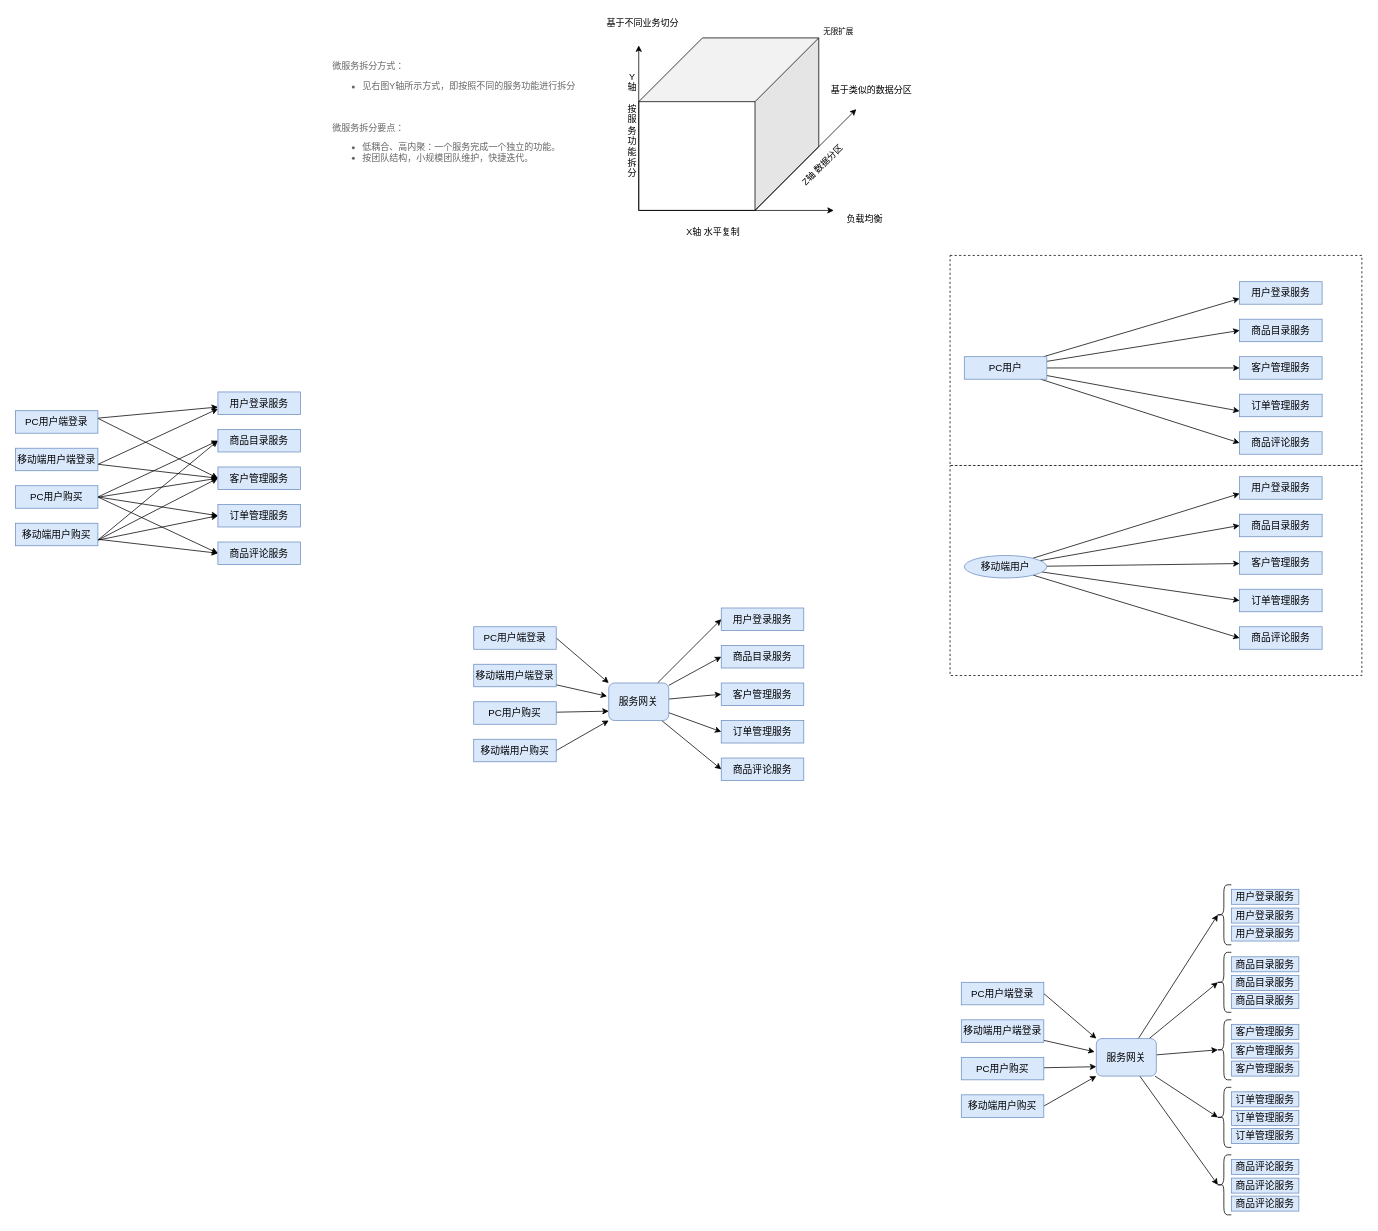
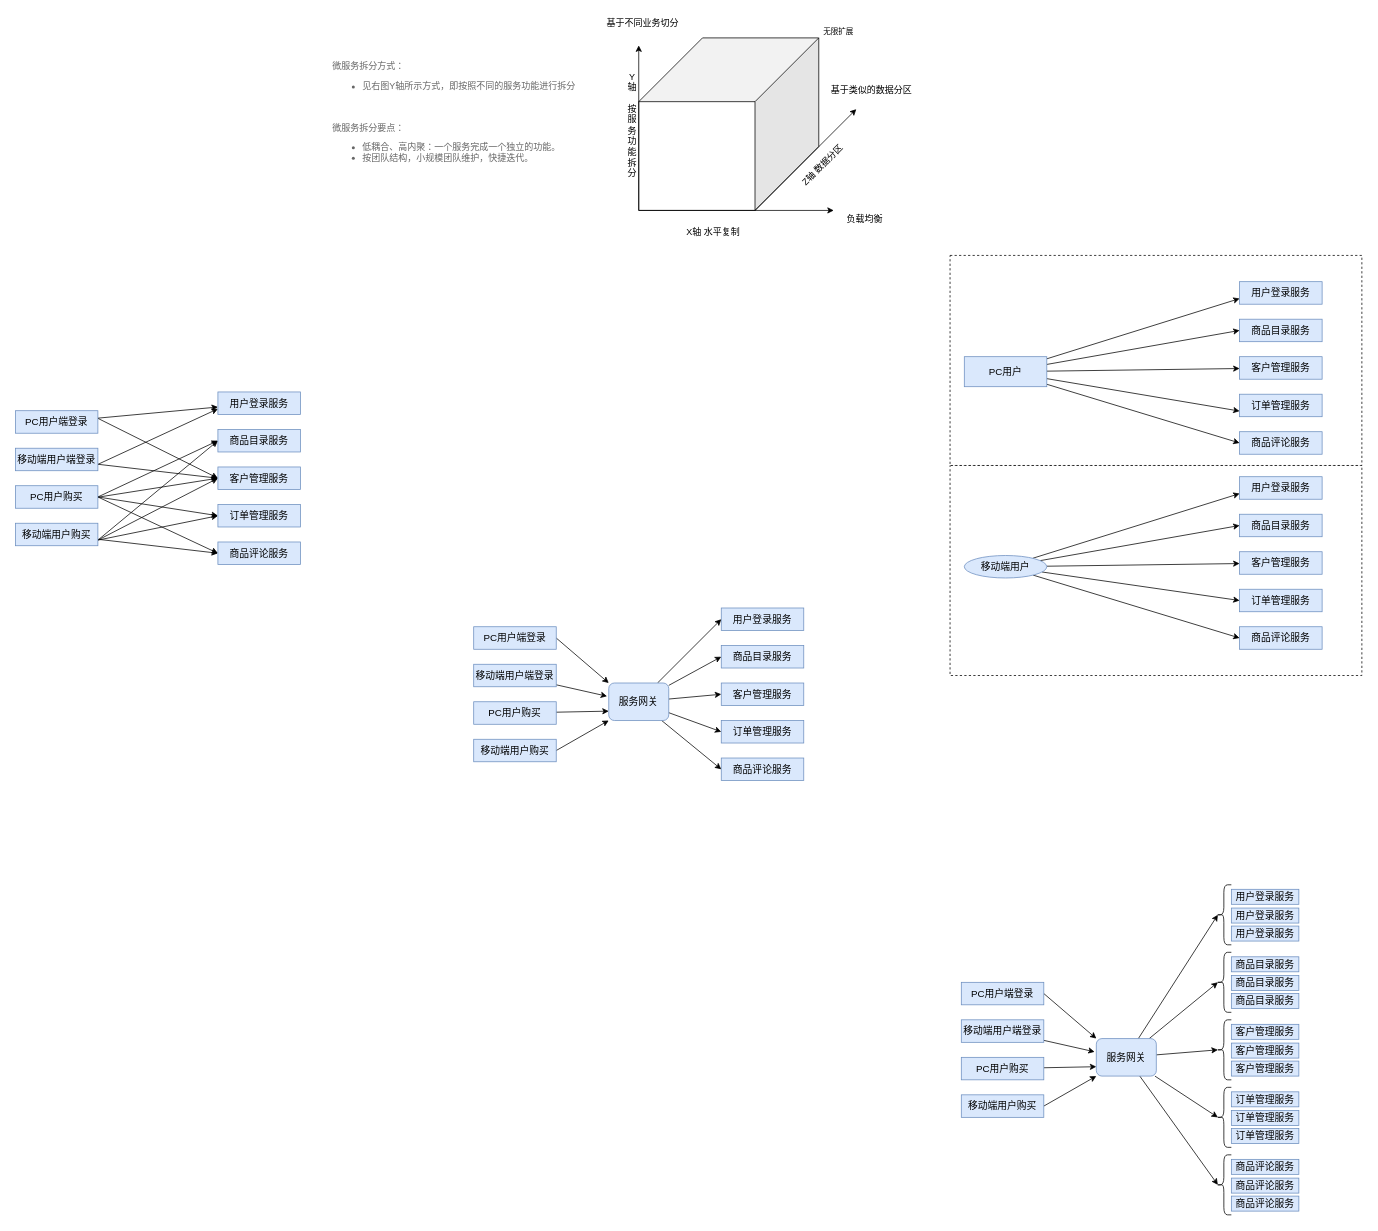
(1005, 368) -> (1005, 372)
